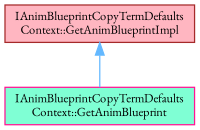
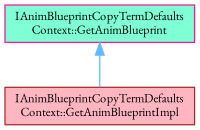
(100, 71) -> (100, 71)
